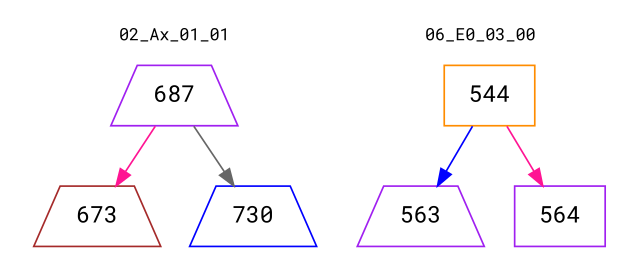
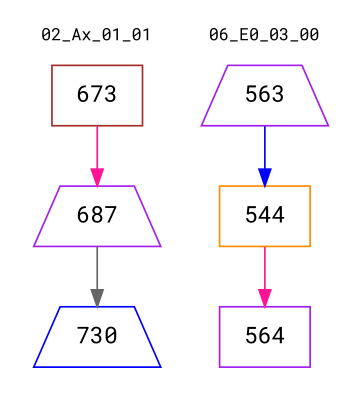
(140, 149) -> (97, 148)
(459, 149) -> (265, 148)
(97, 216) -> (97, 96)
